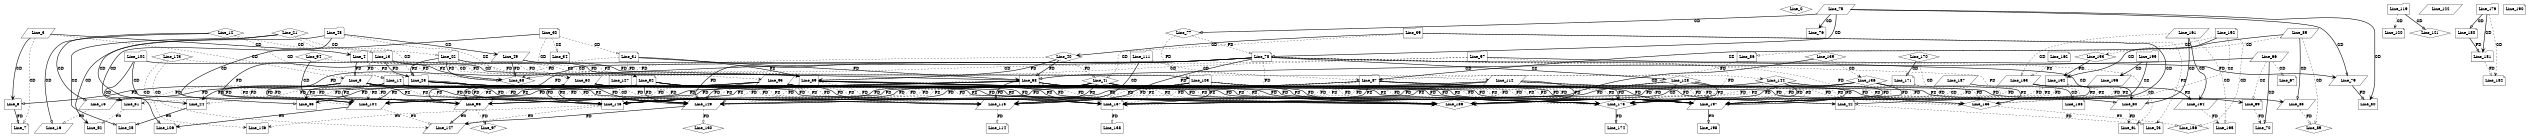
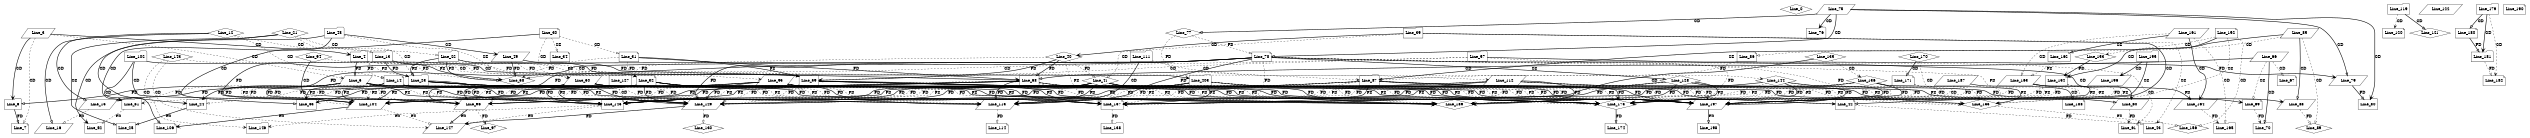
(659, 74) -> none
(1200, 81) -> (1200, 81)
(2184, 81) -> (2184, 81)
(2185, 82) -> (2132, 40)
(1238, 86) -> none
(858, 92) -> (1078, 92)
(1672, 93) -> (1672, 93)
(1760, 94) -> (1760, 94)
